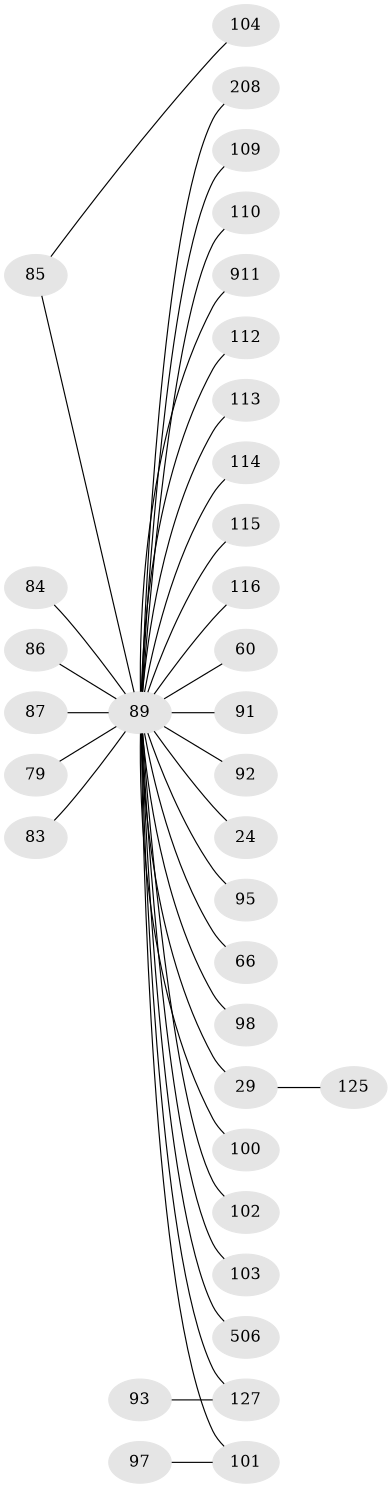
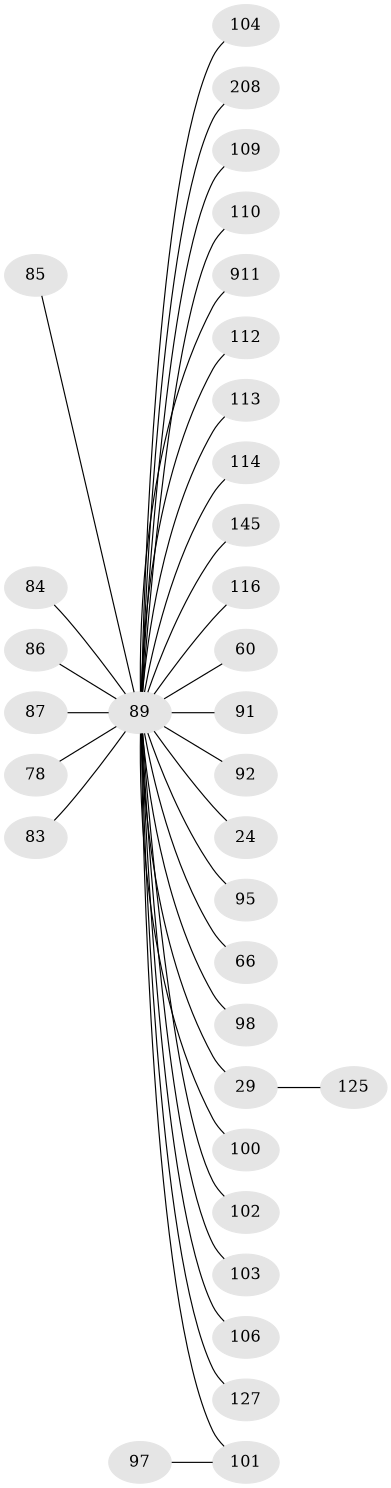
(136, 147) -> (165, 296)
(246, 525) -> (246, 525)
(36, 775) -> (36, 775)
(246, 1337) -> (246, 1337)
(140, 1400) -> none
